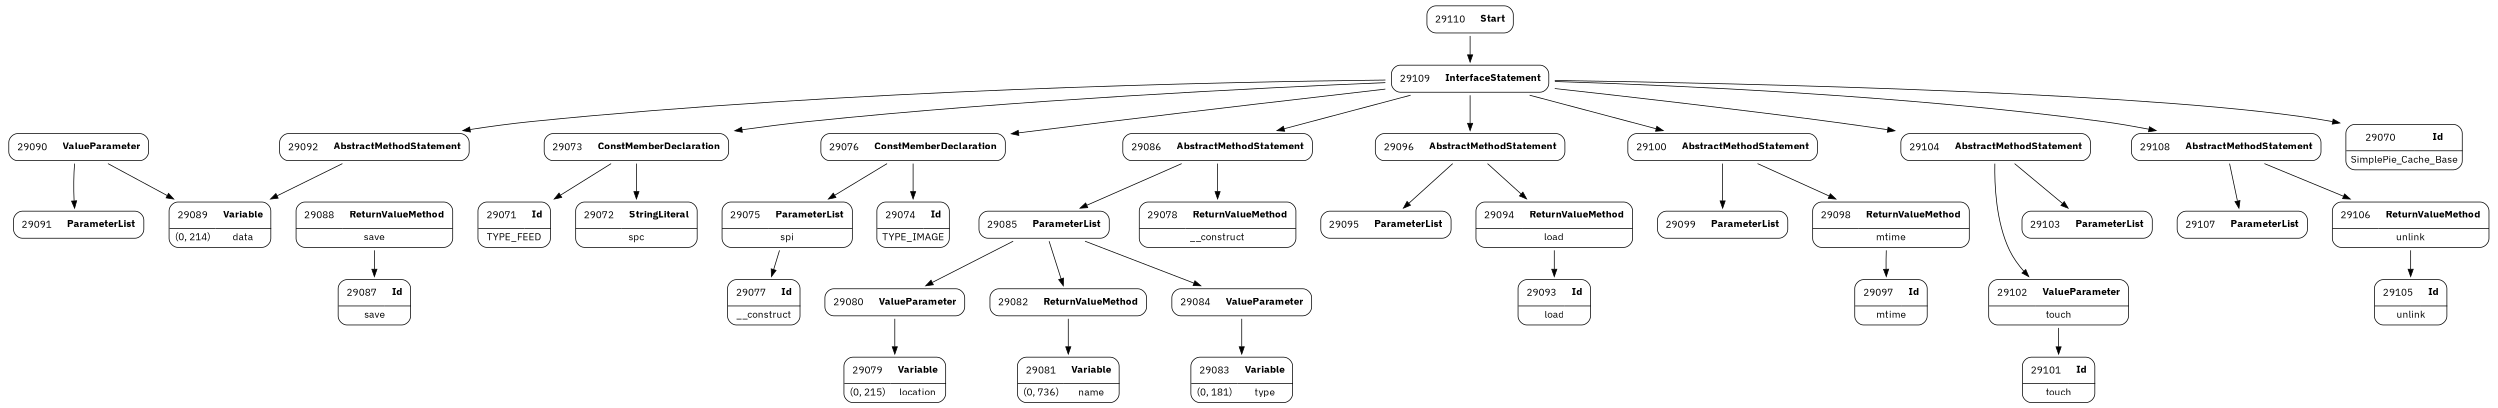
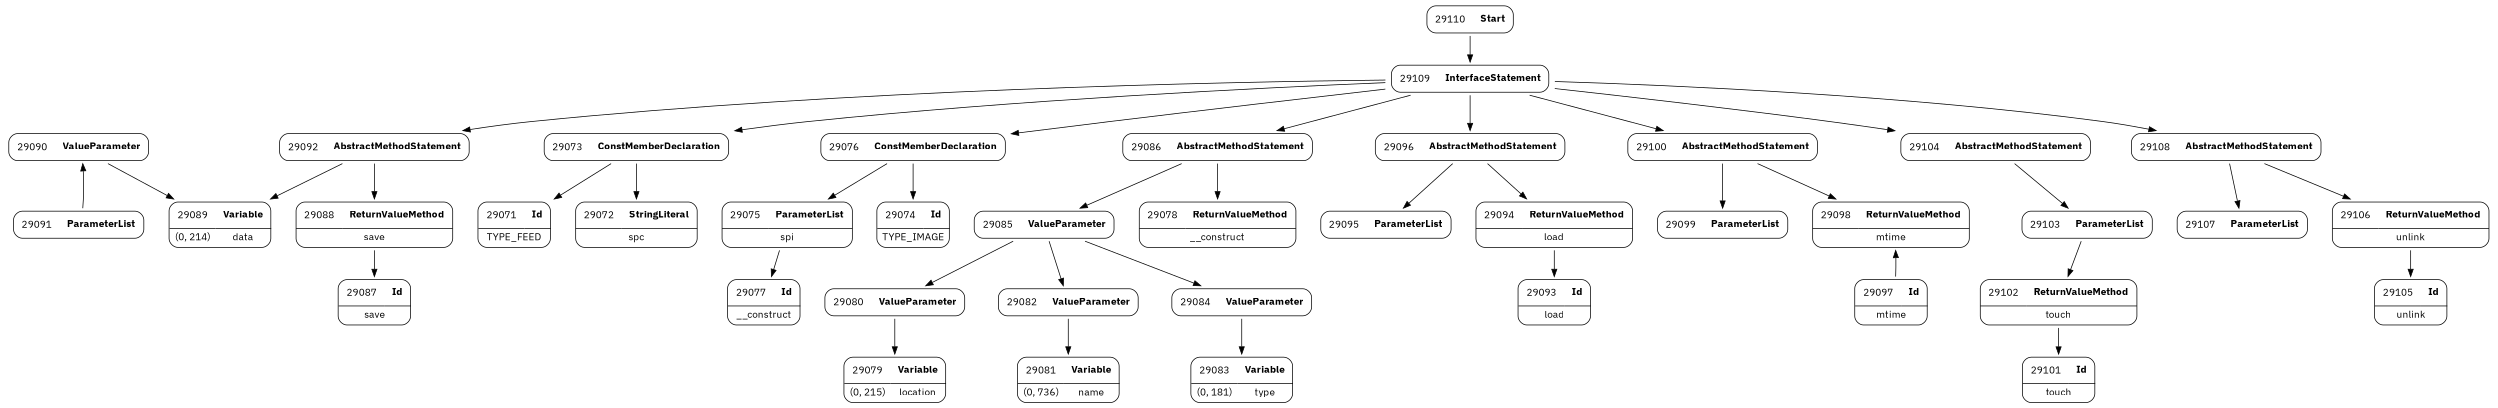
(2404, 147) -> none
none -> (374, 178)
(74, 182) -> (84, 190)
(2000, 220) -> (2076, 255)
(1067, 224) -> (1067, 224)
(1886, 260) -> (1896, 267)
(2082, 292) -> (2081, 292)
(1091, 302) -> (1091, 302)
